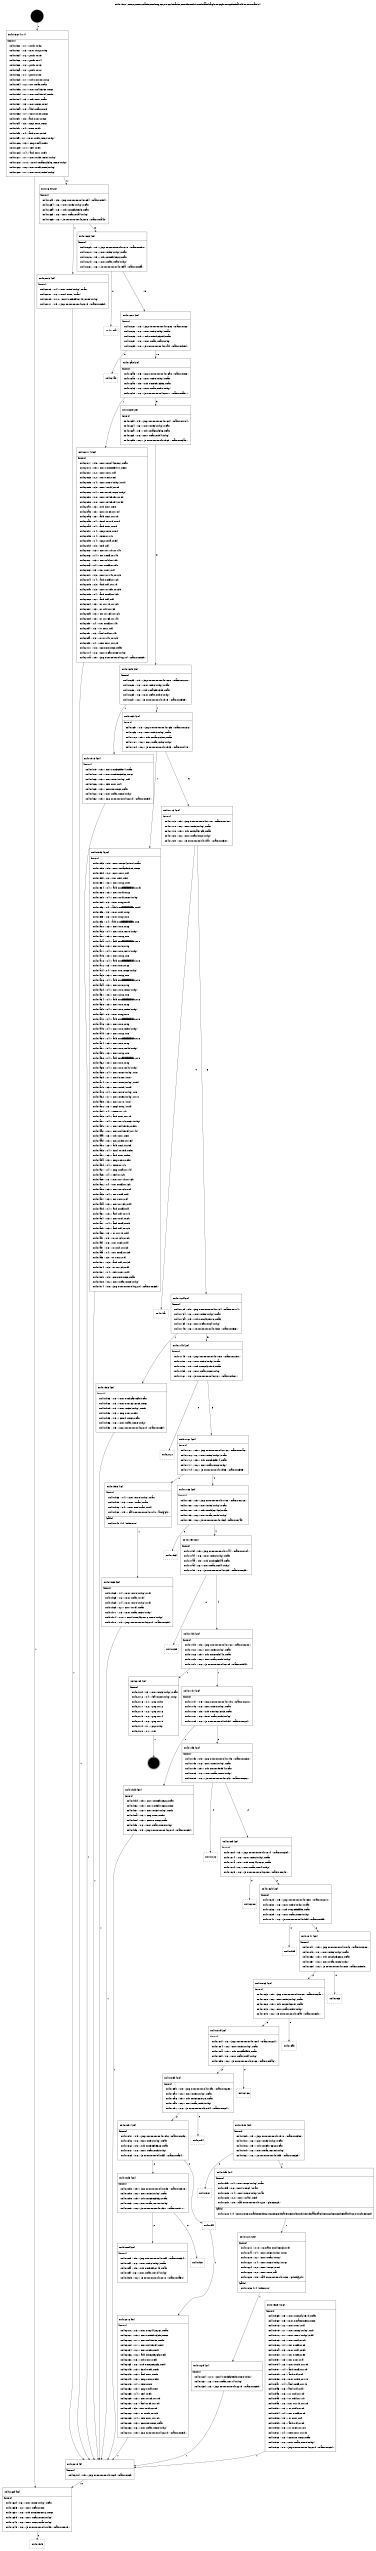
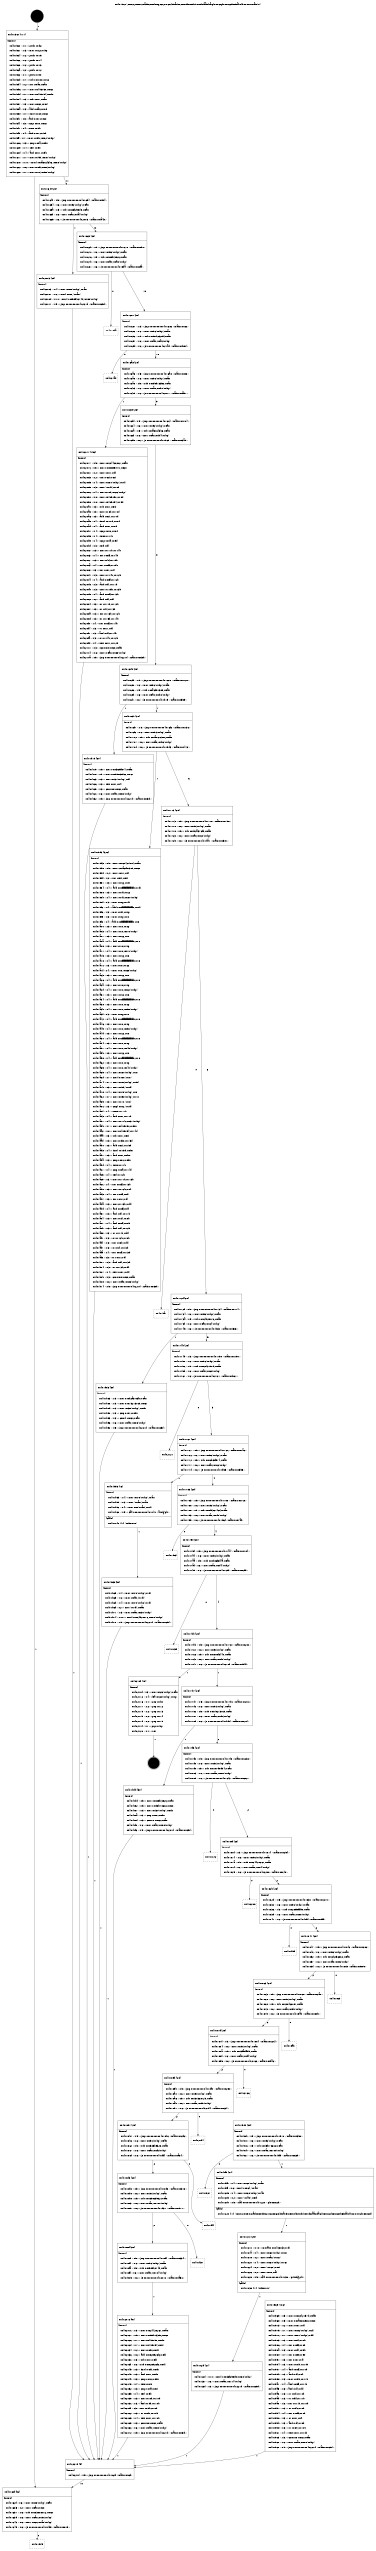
(212, 2279) -> (152, 2298)
